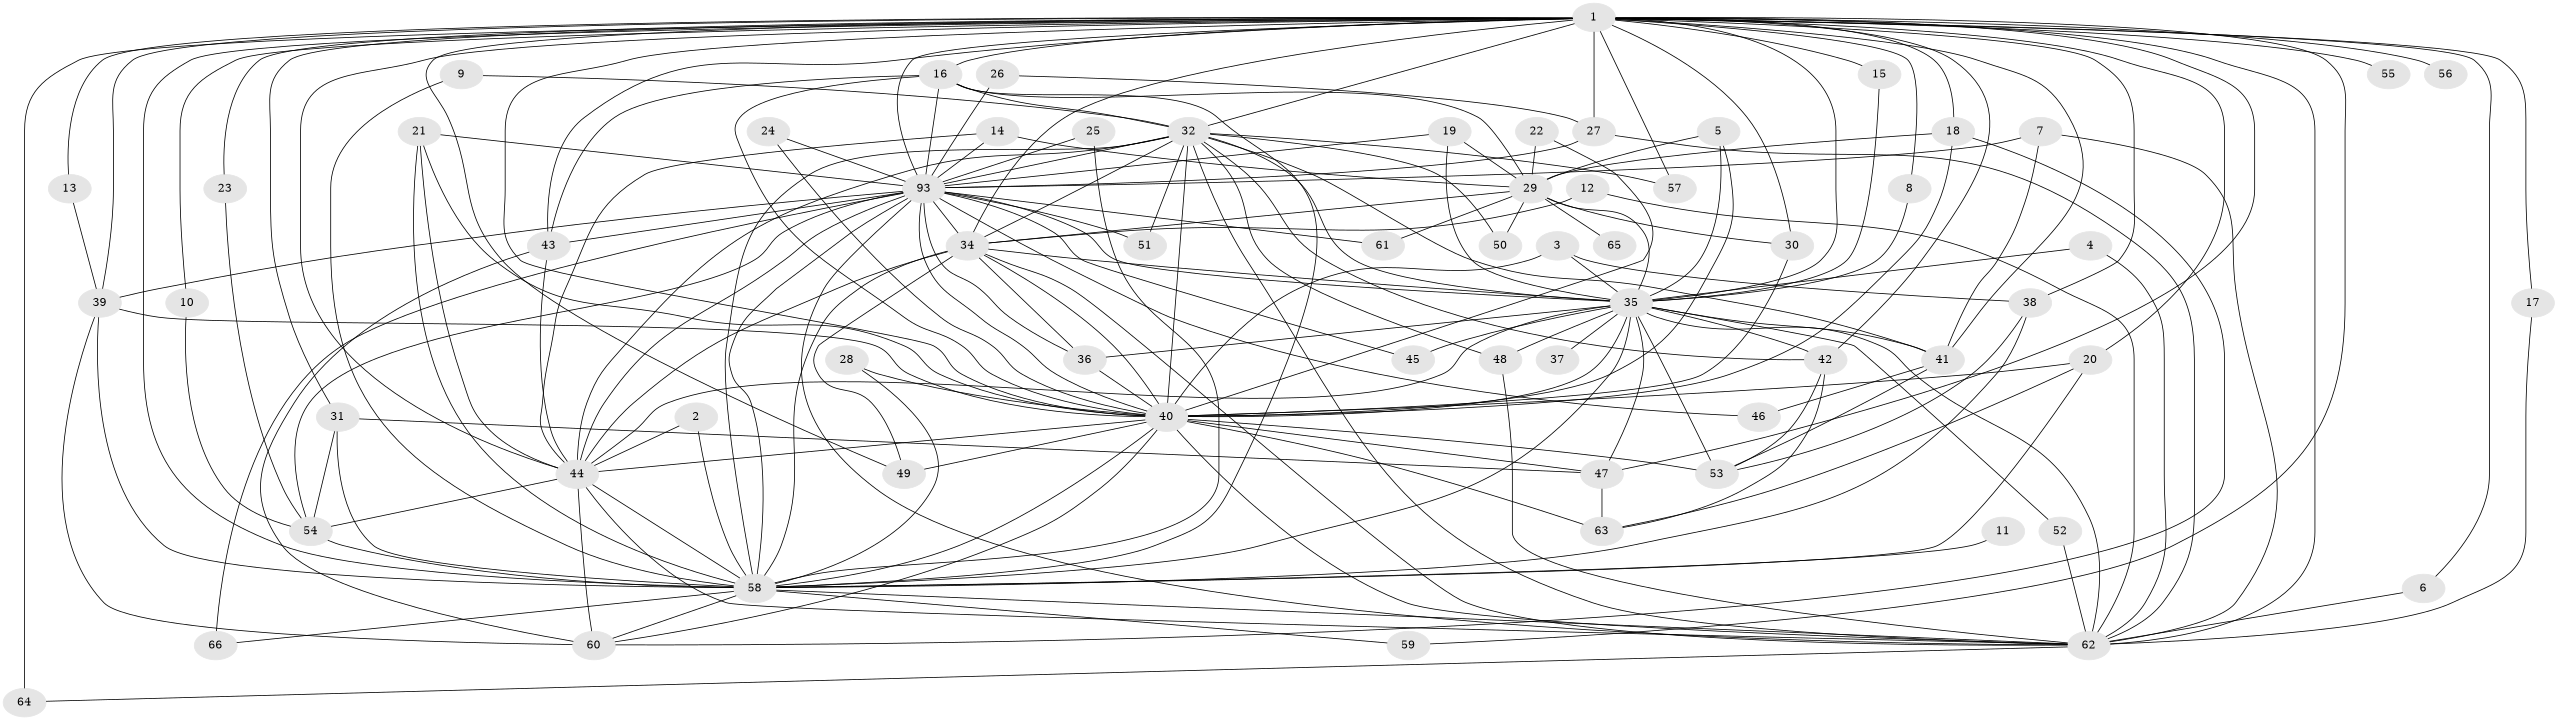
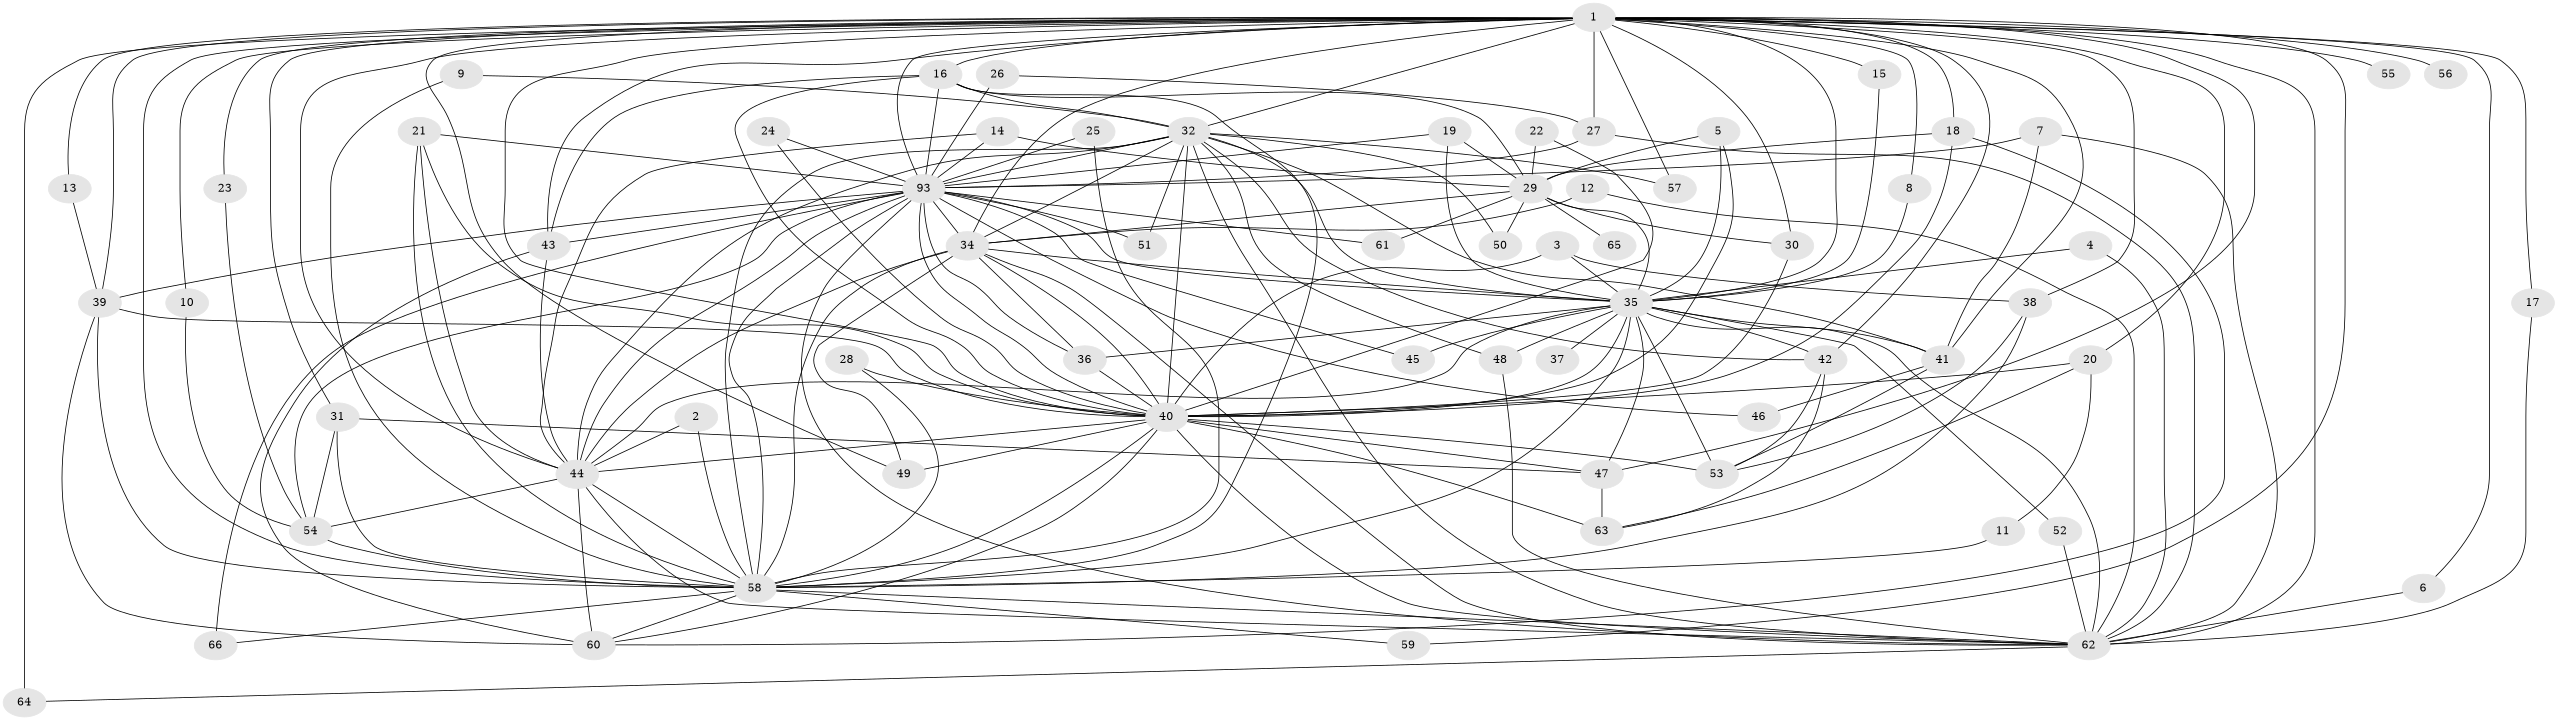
(1471, 574) -> (2076, 458)
